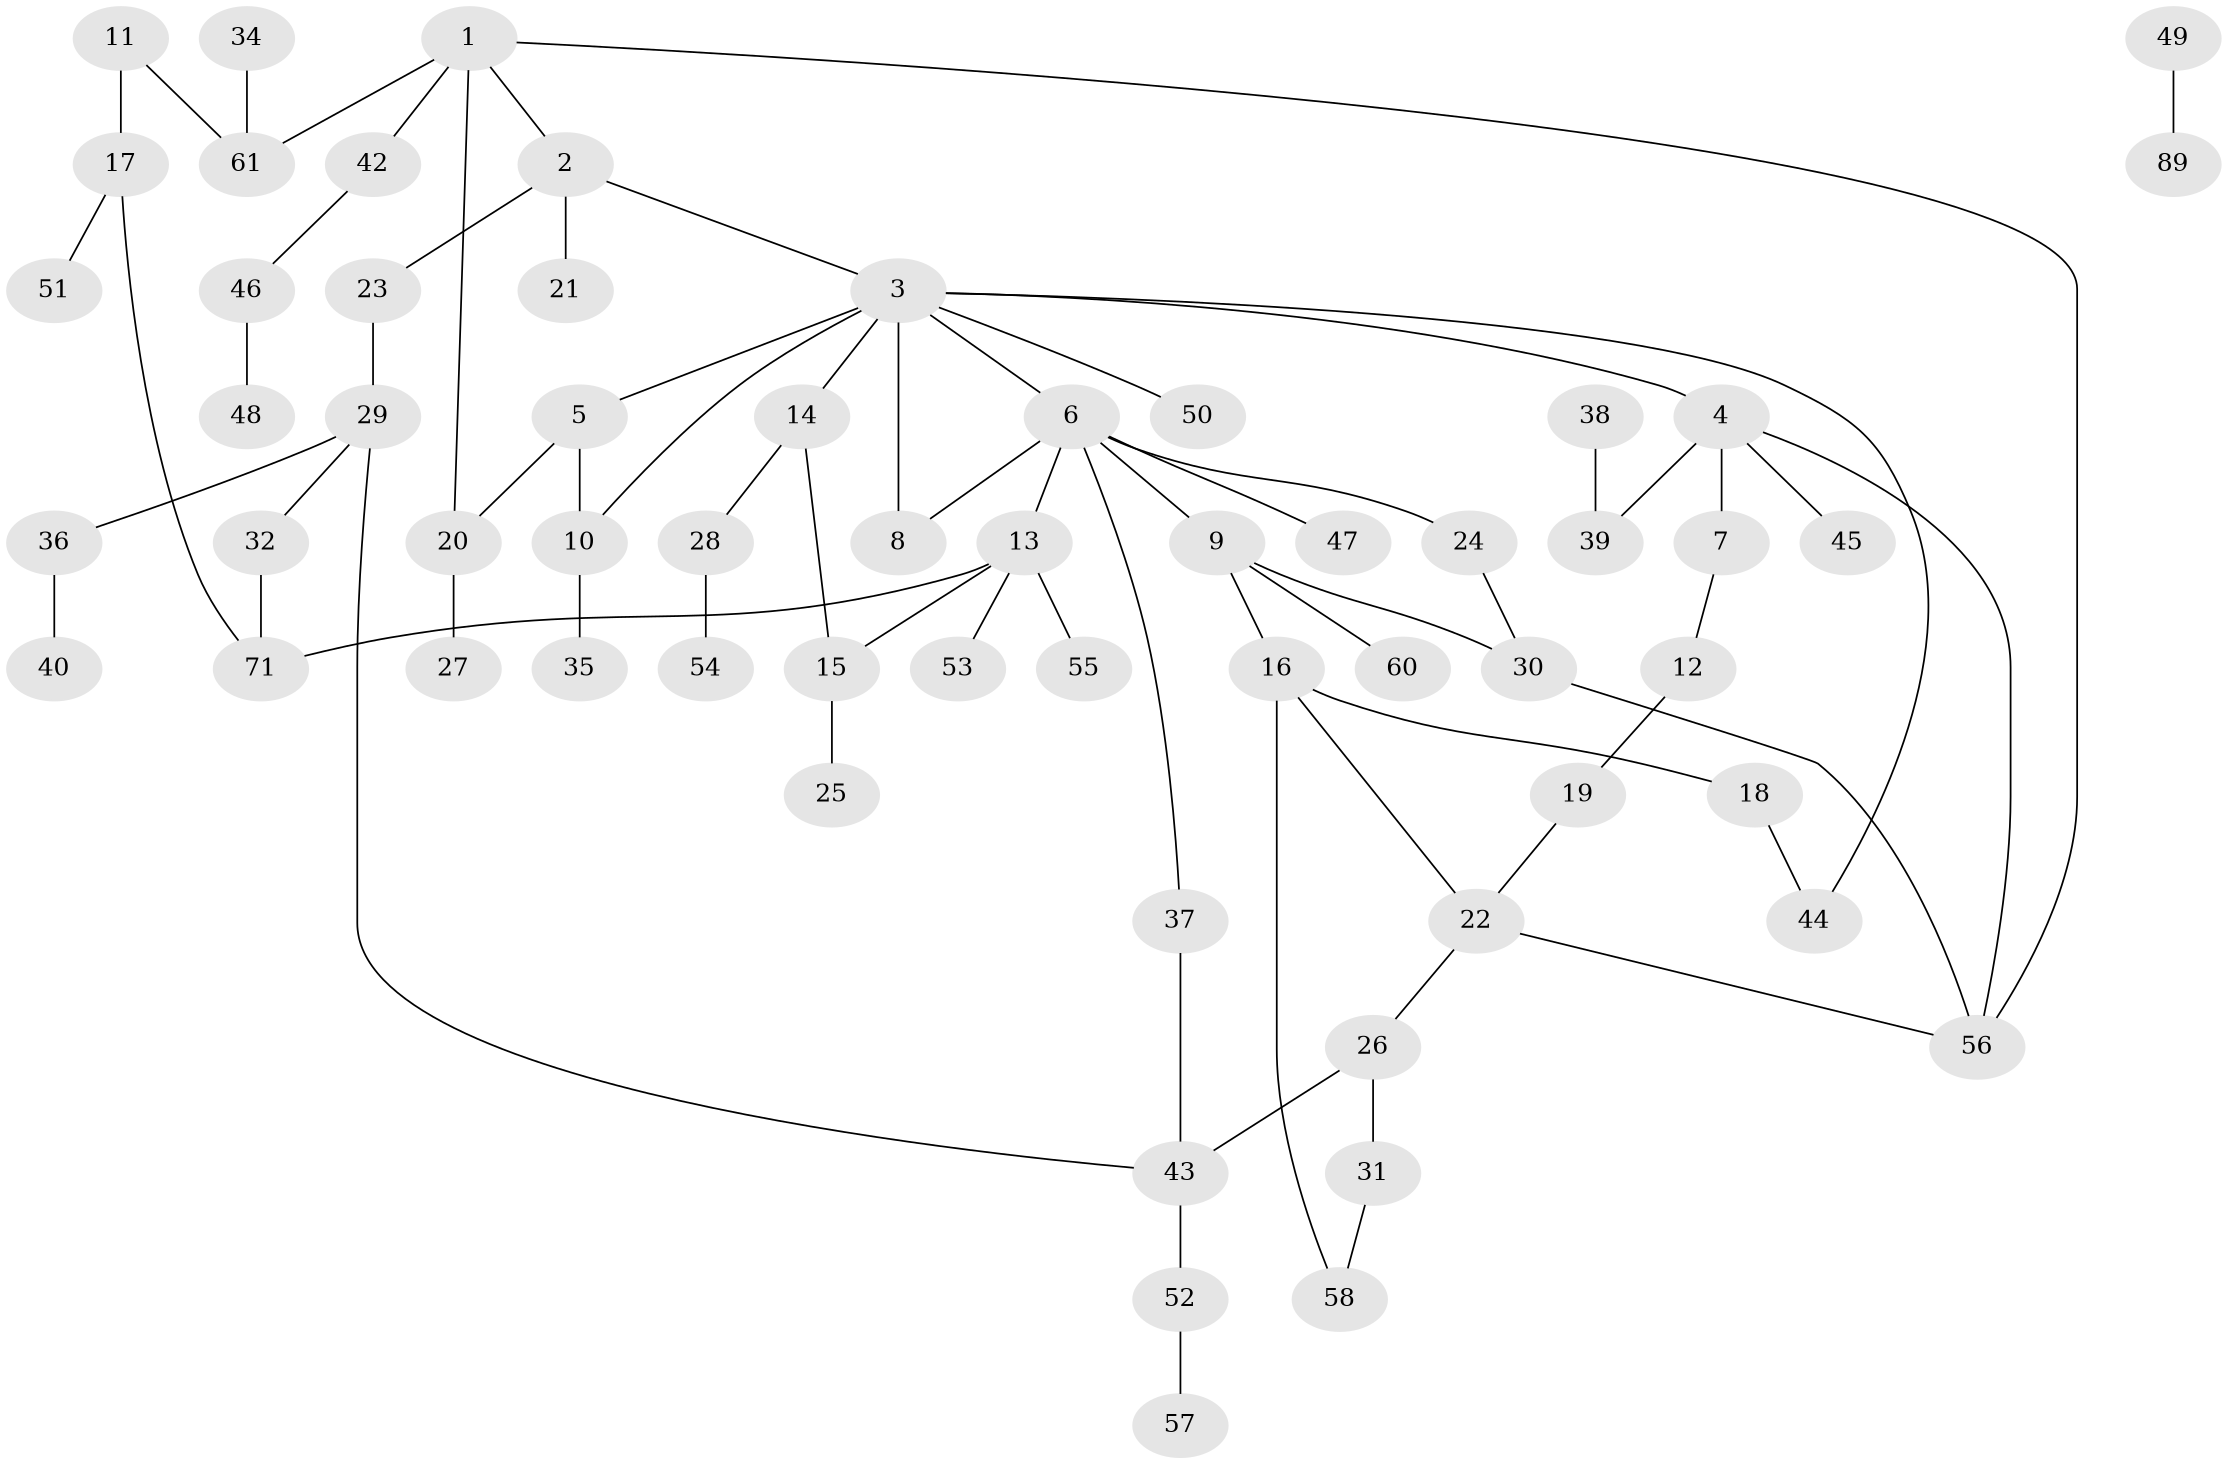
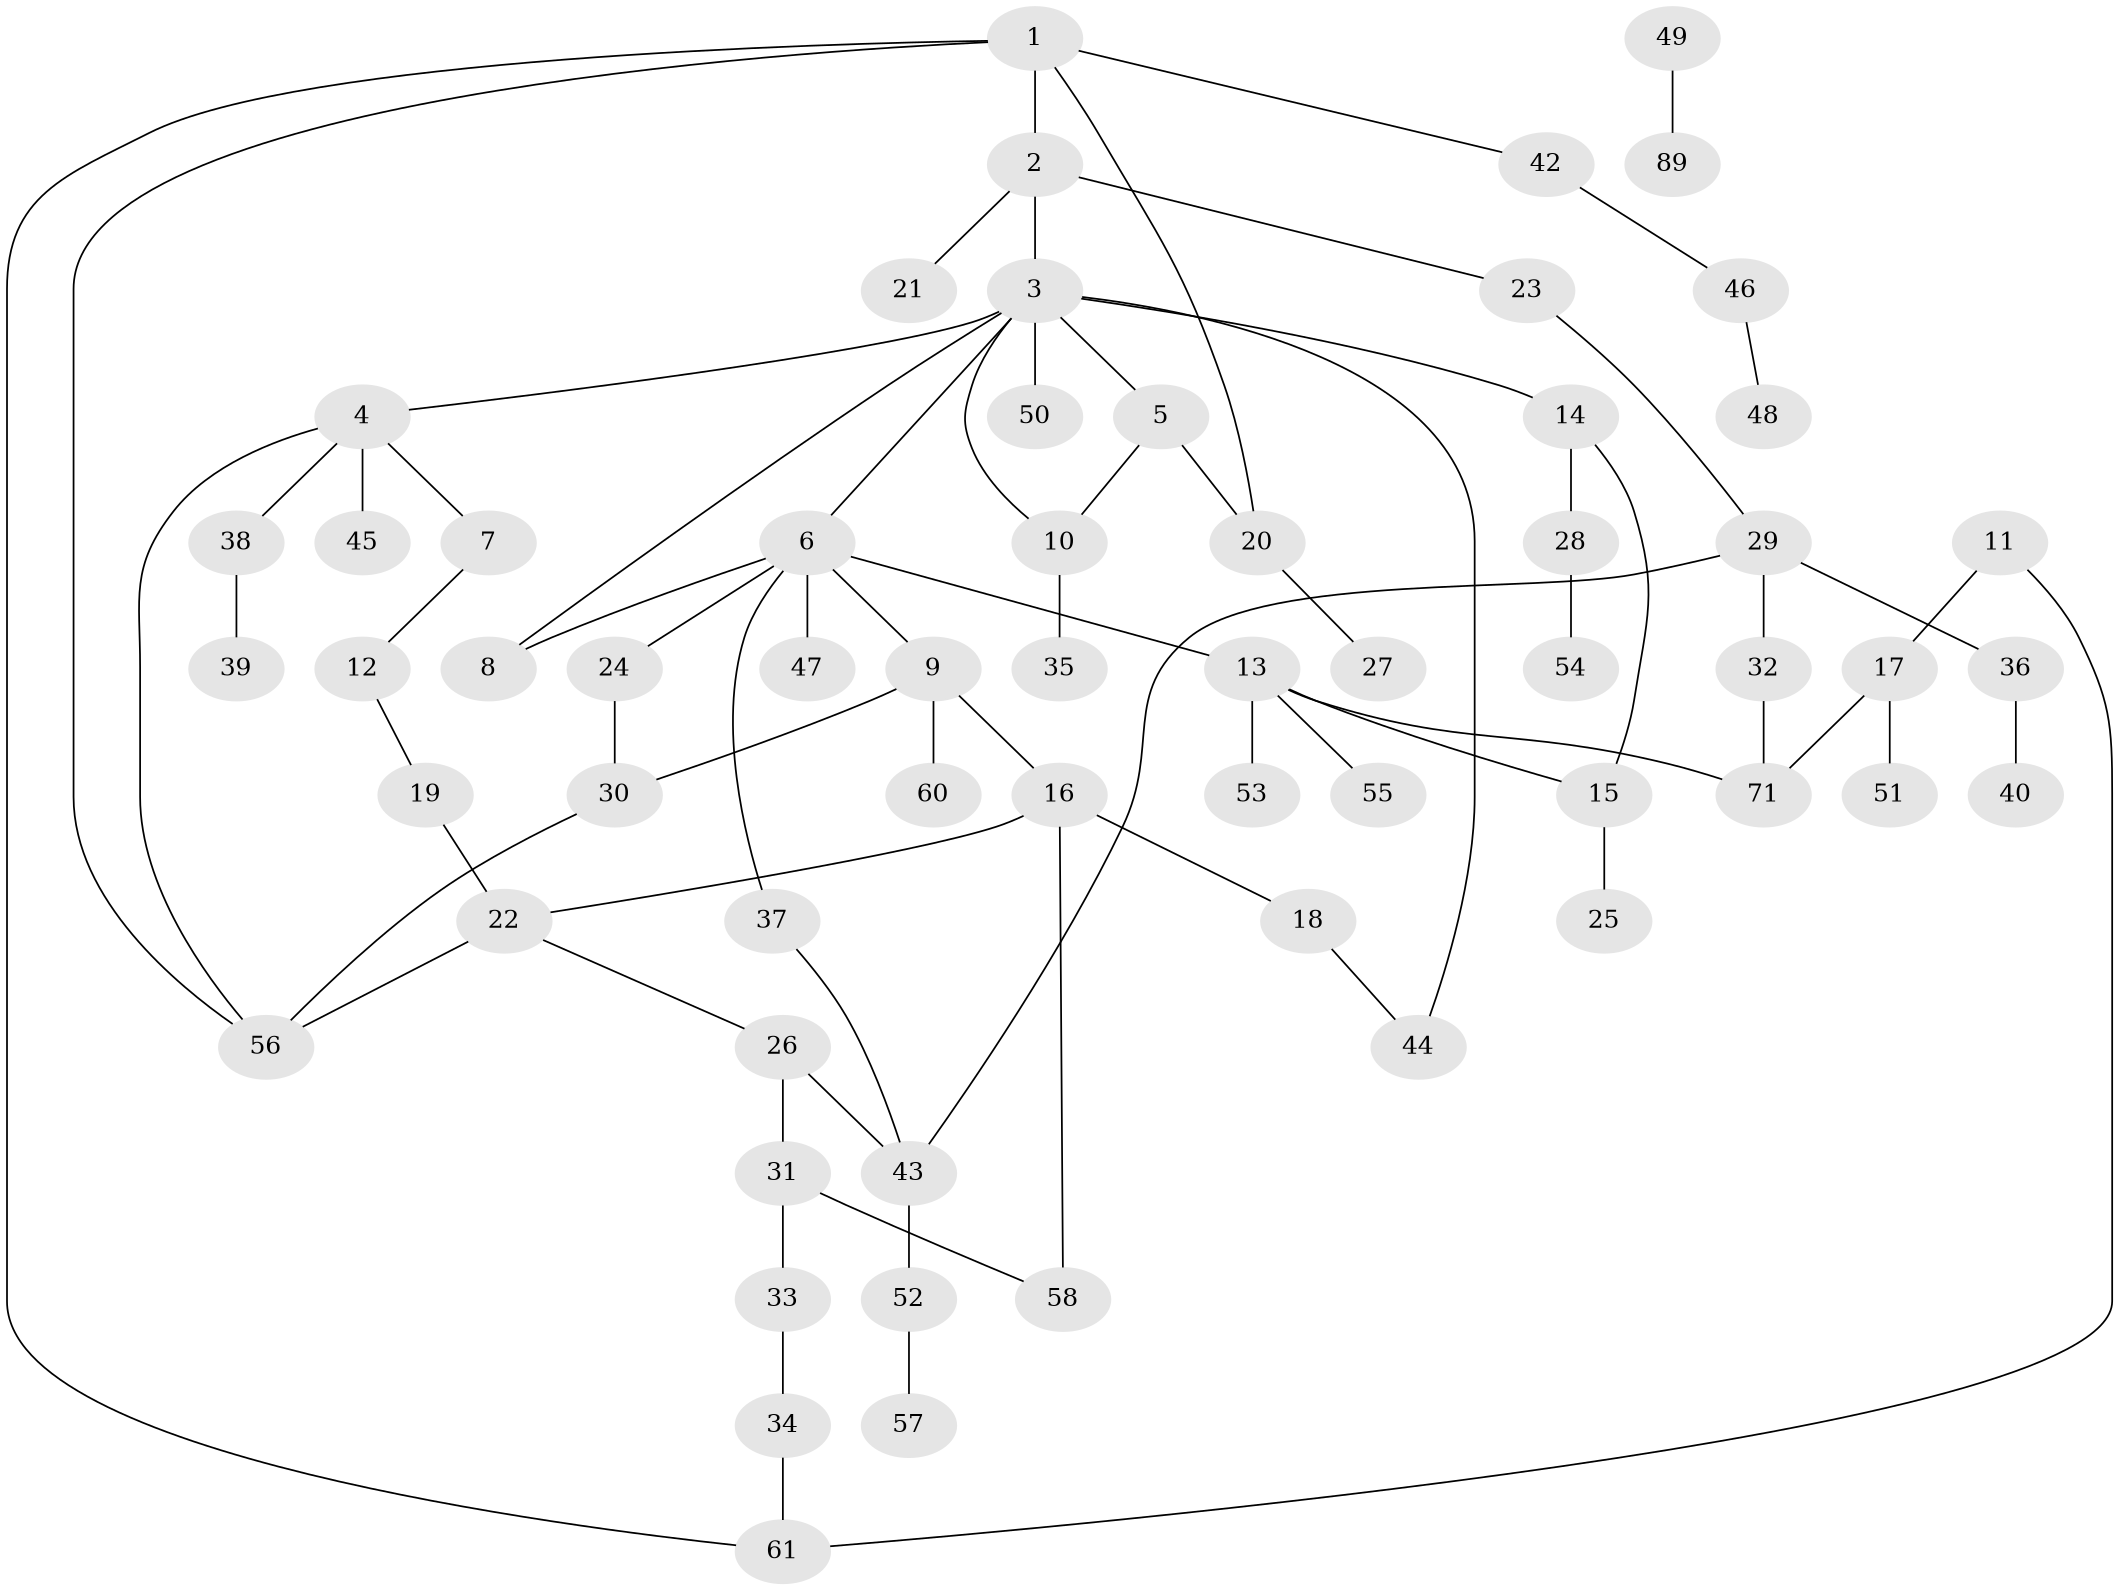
(1659, 480) -> (300, 480)
none -> (783, 1300)
